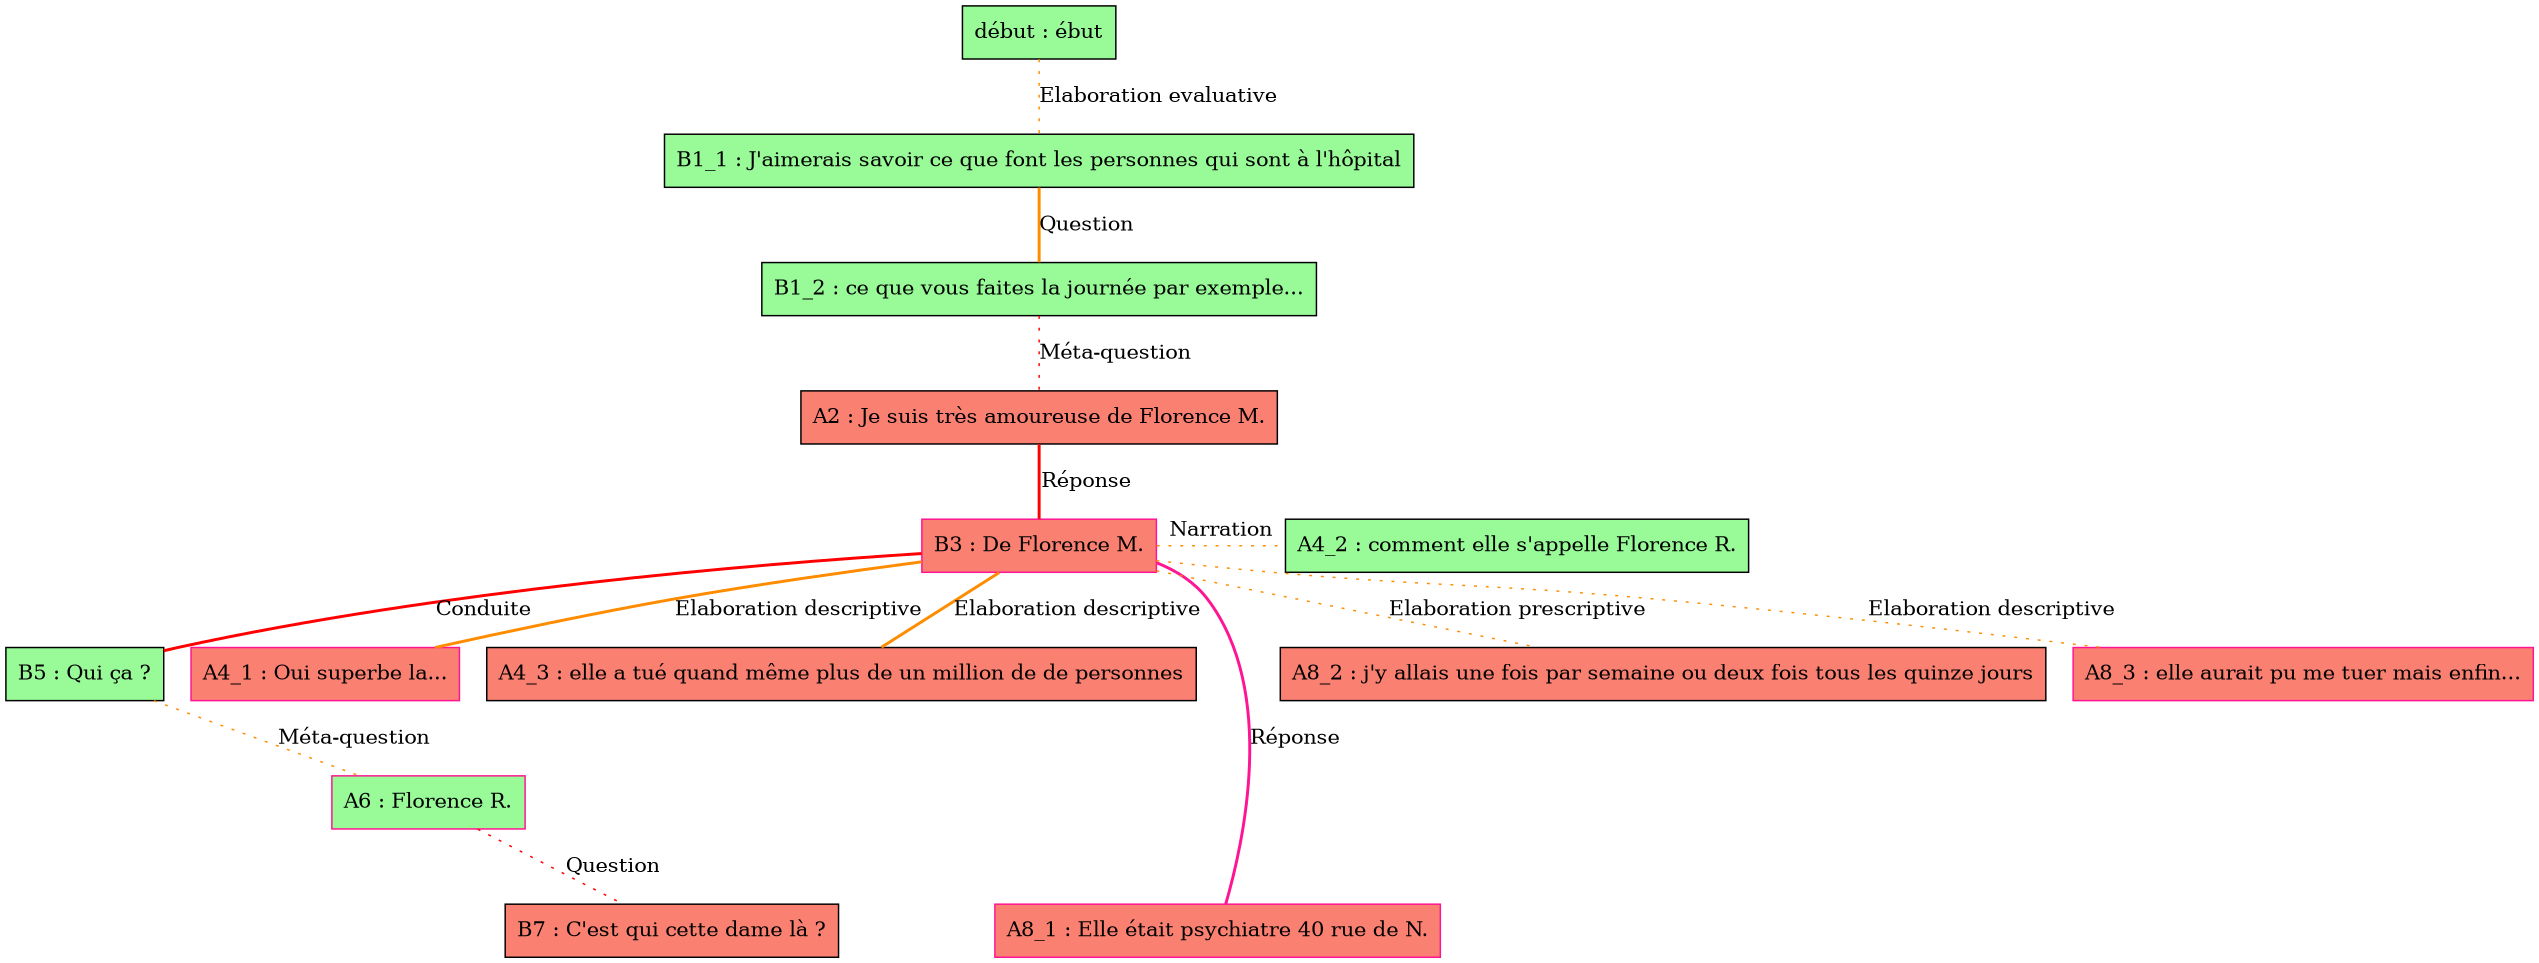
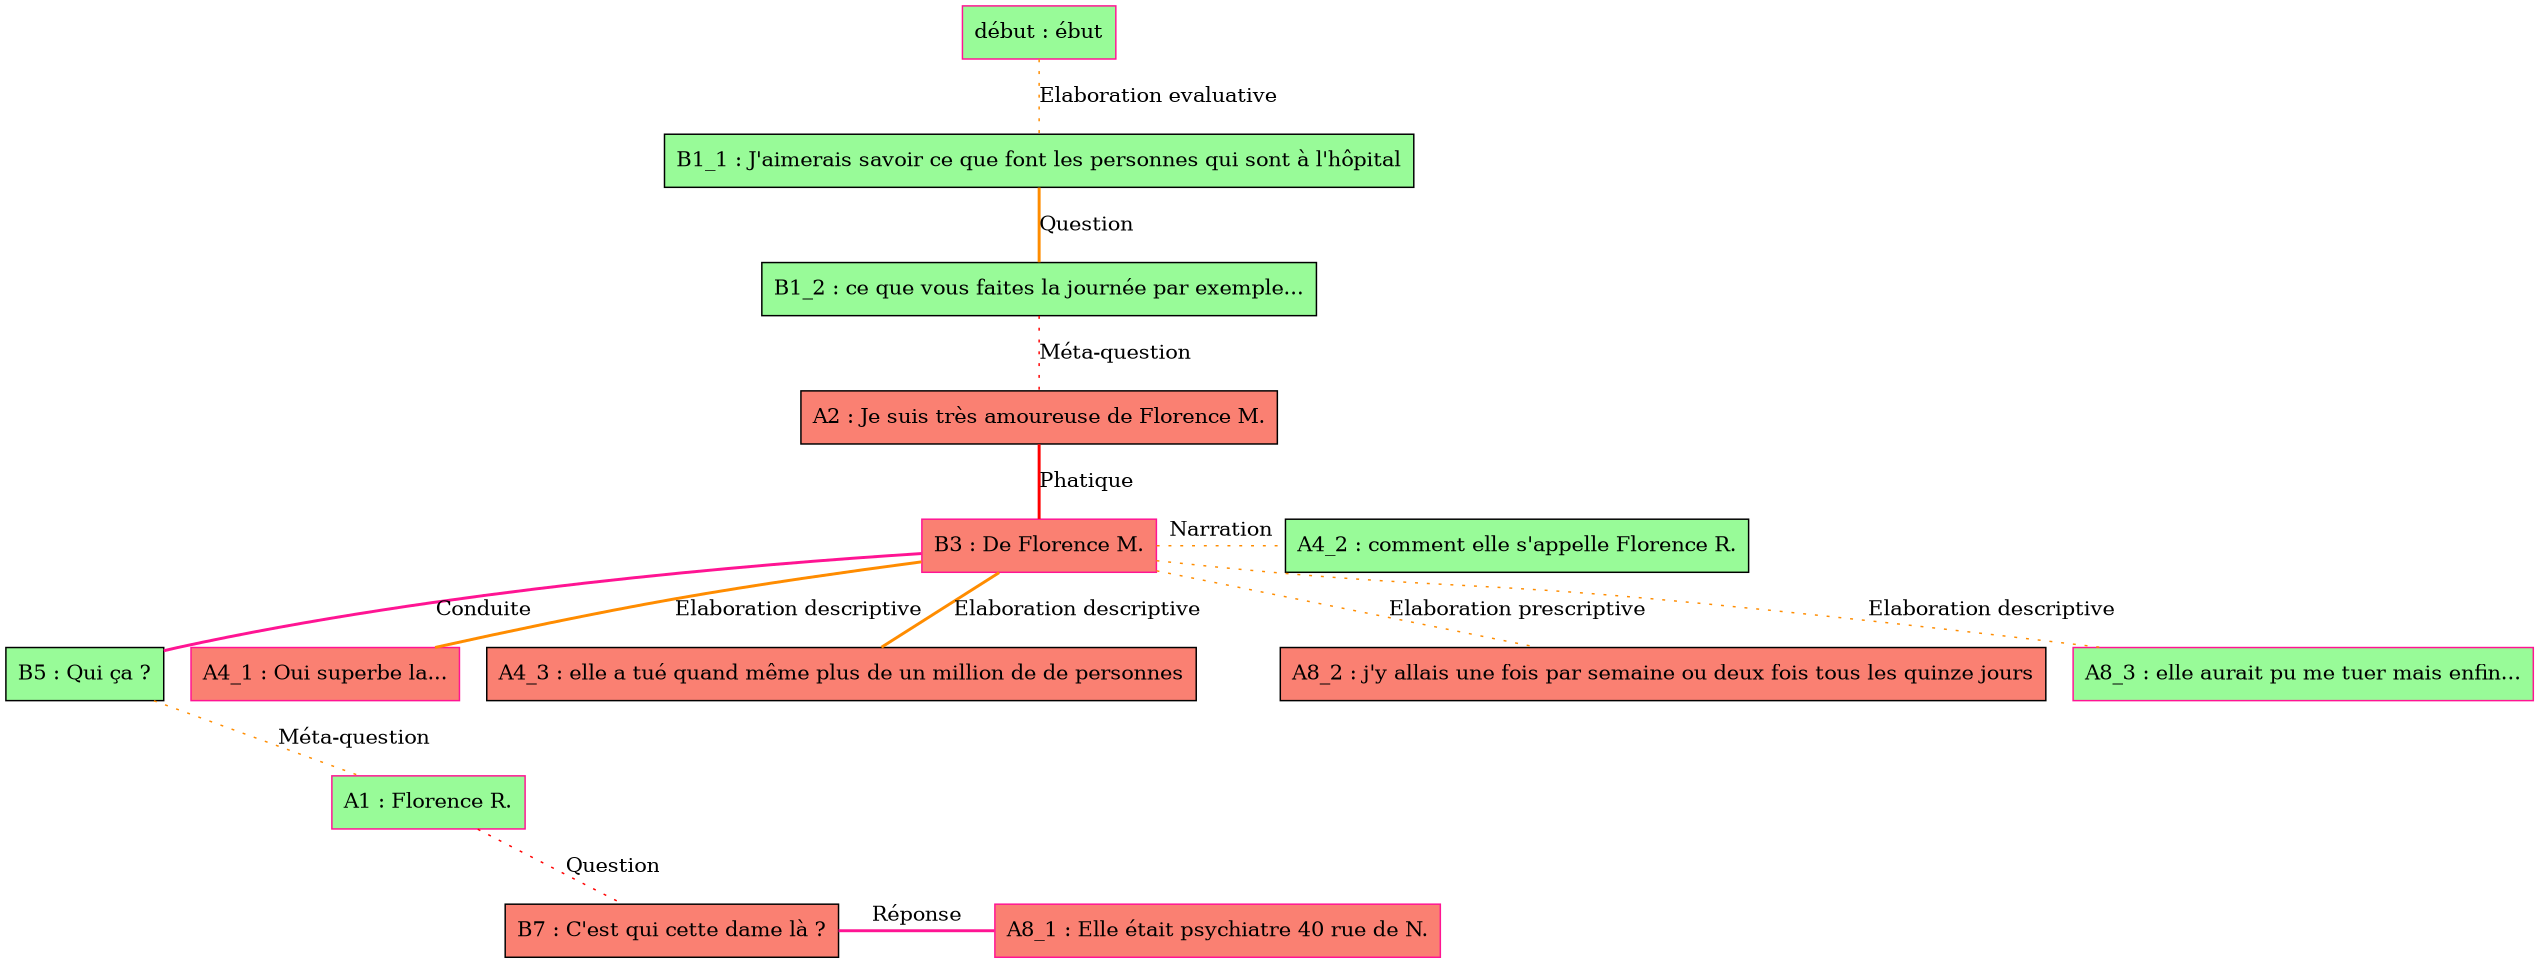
(1039, 32) -> (1039, 32)
(1086, 482) -> (1086, 482)
(541, 589) -> (541, 589)
(2303, 674) -> (2303, 674)
(1248, 717) -> (917, 931)
(428, 802) -> (428, 802)
